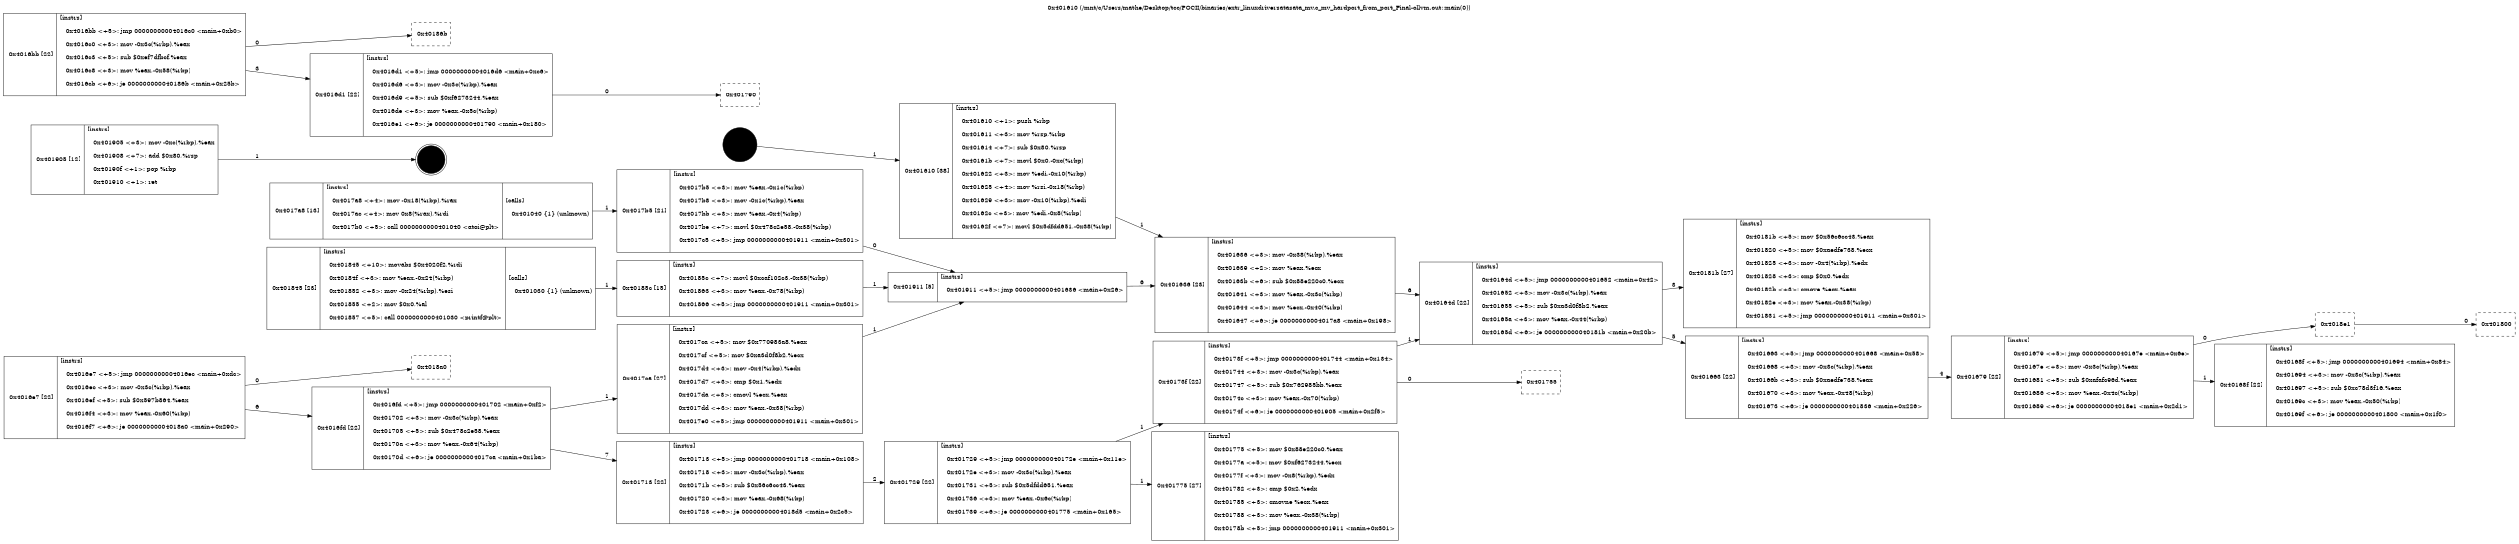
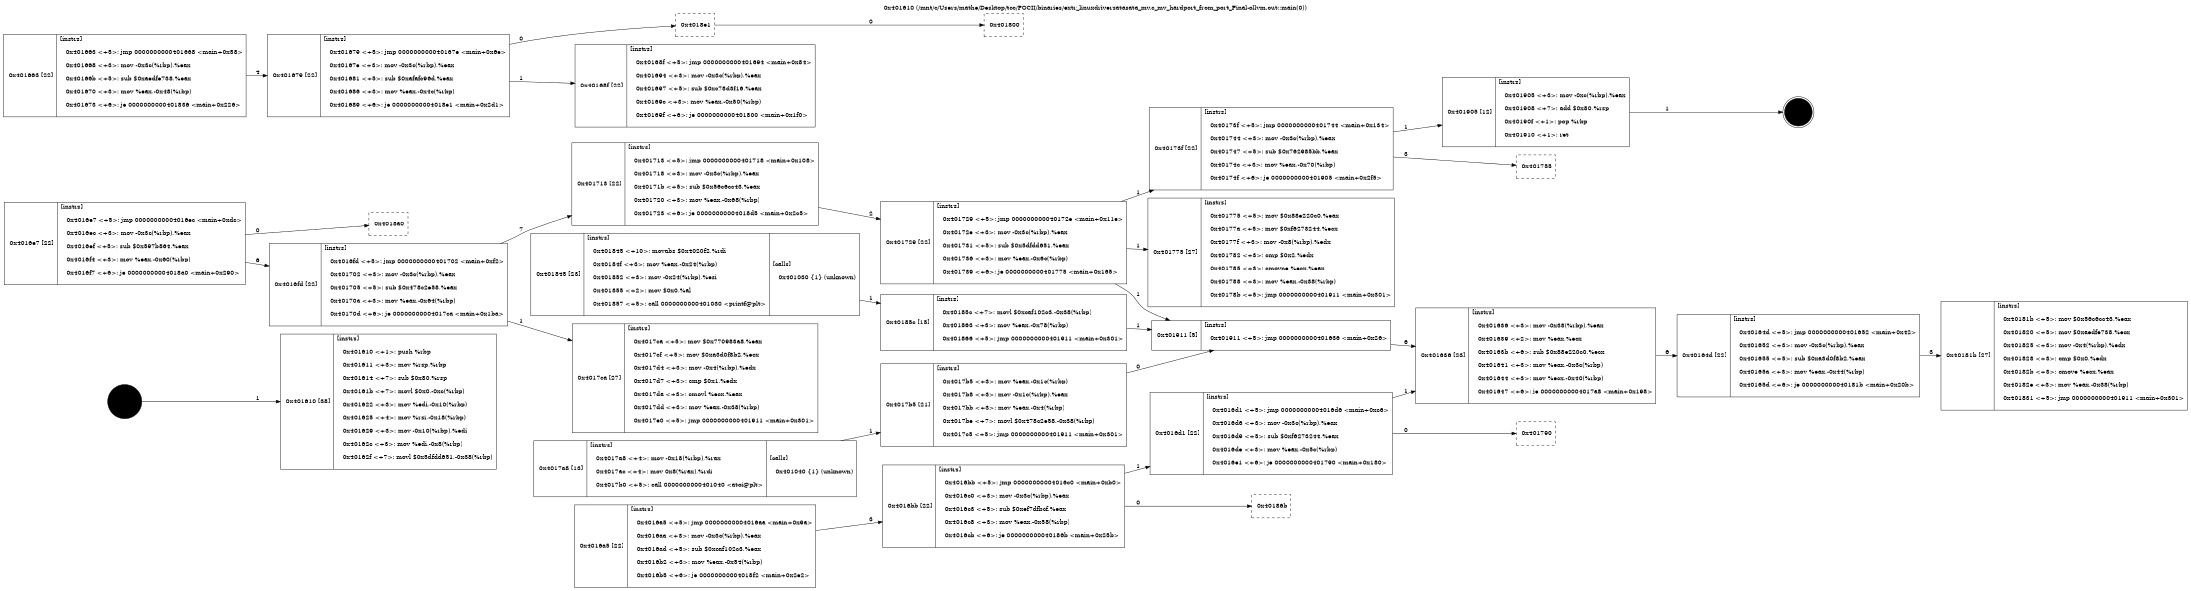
(256, 69) -> (1137, 466)
(1137, 226) -> (1402, 395)
(911, 320) -> (1139, 304)
(1672, 340) -> none
(1406, 343) -> (1416, 129)
(1409, 379) -> (1405, 154)
none -> (695, 546)
